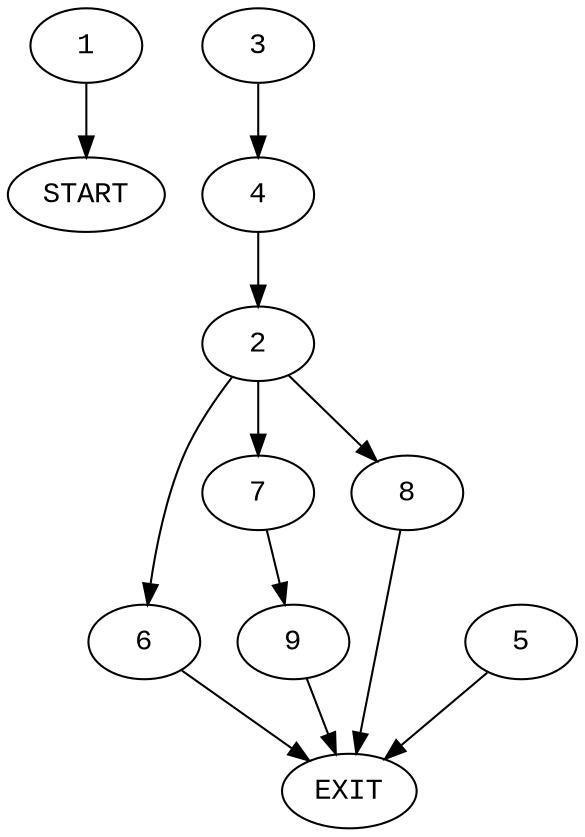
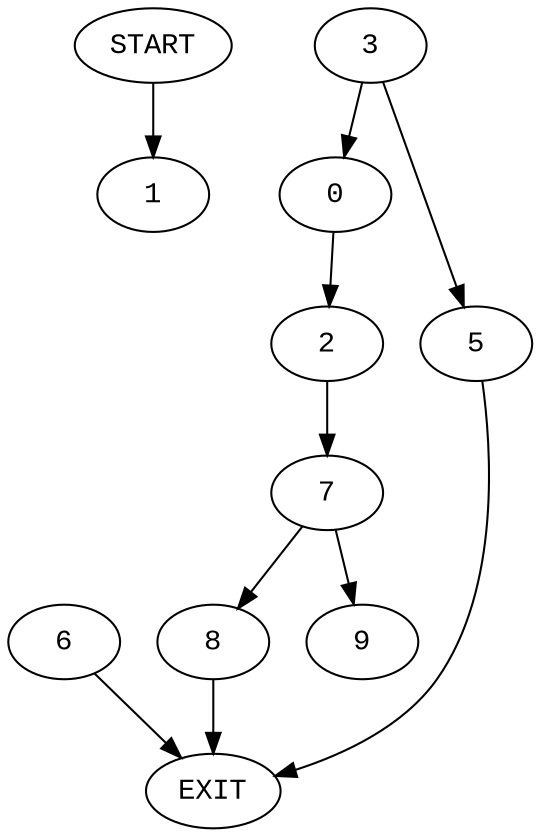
(86, 110) -> (153, 110)
none -> (420, 184)
(258, 195) -> (335, 195)
(325, 411) -> (277, 559)
(176, 475) -> none
(317, 706) -> none
